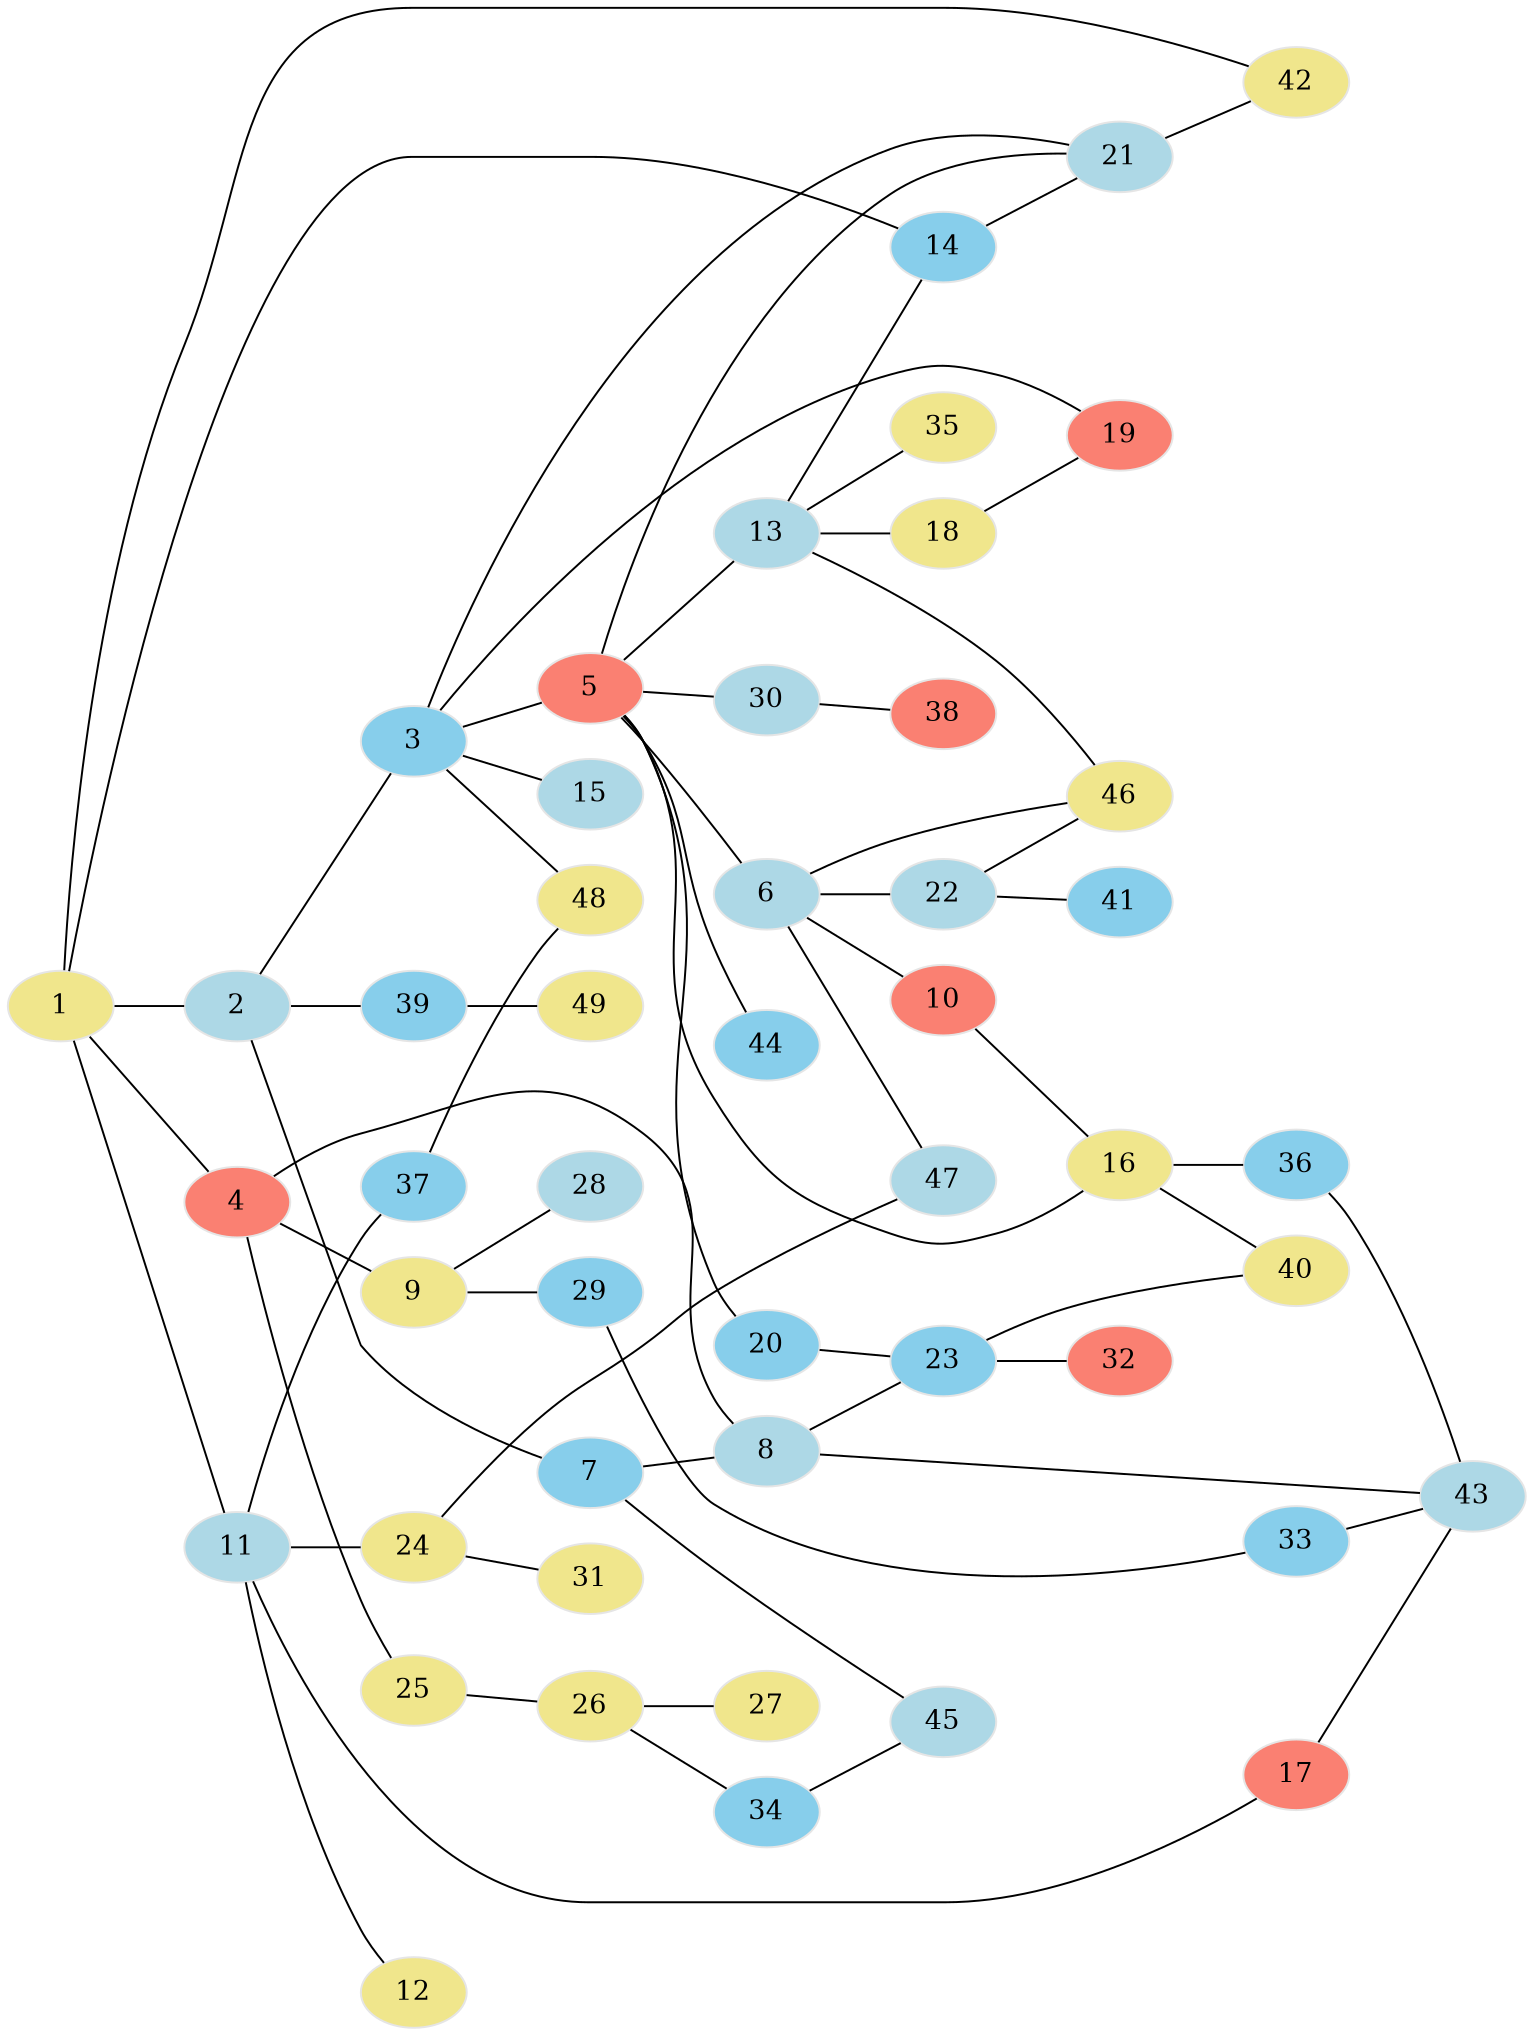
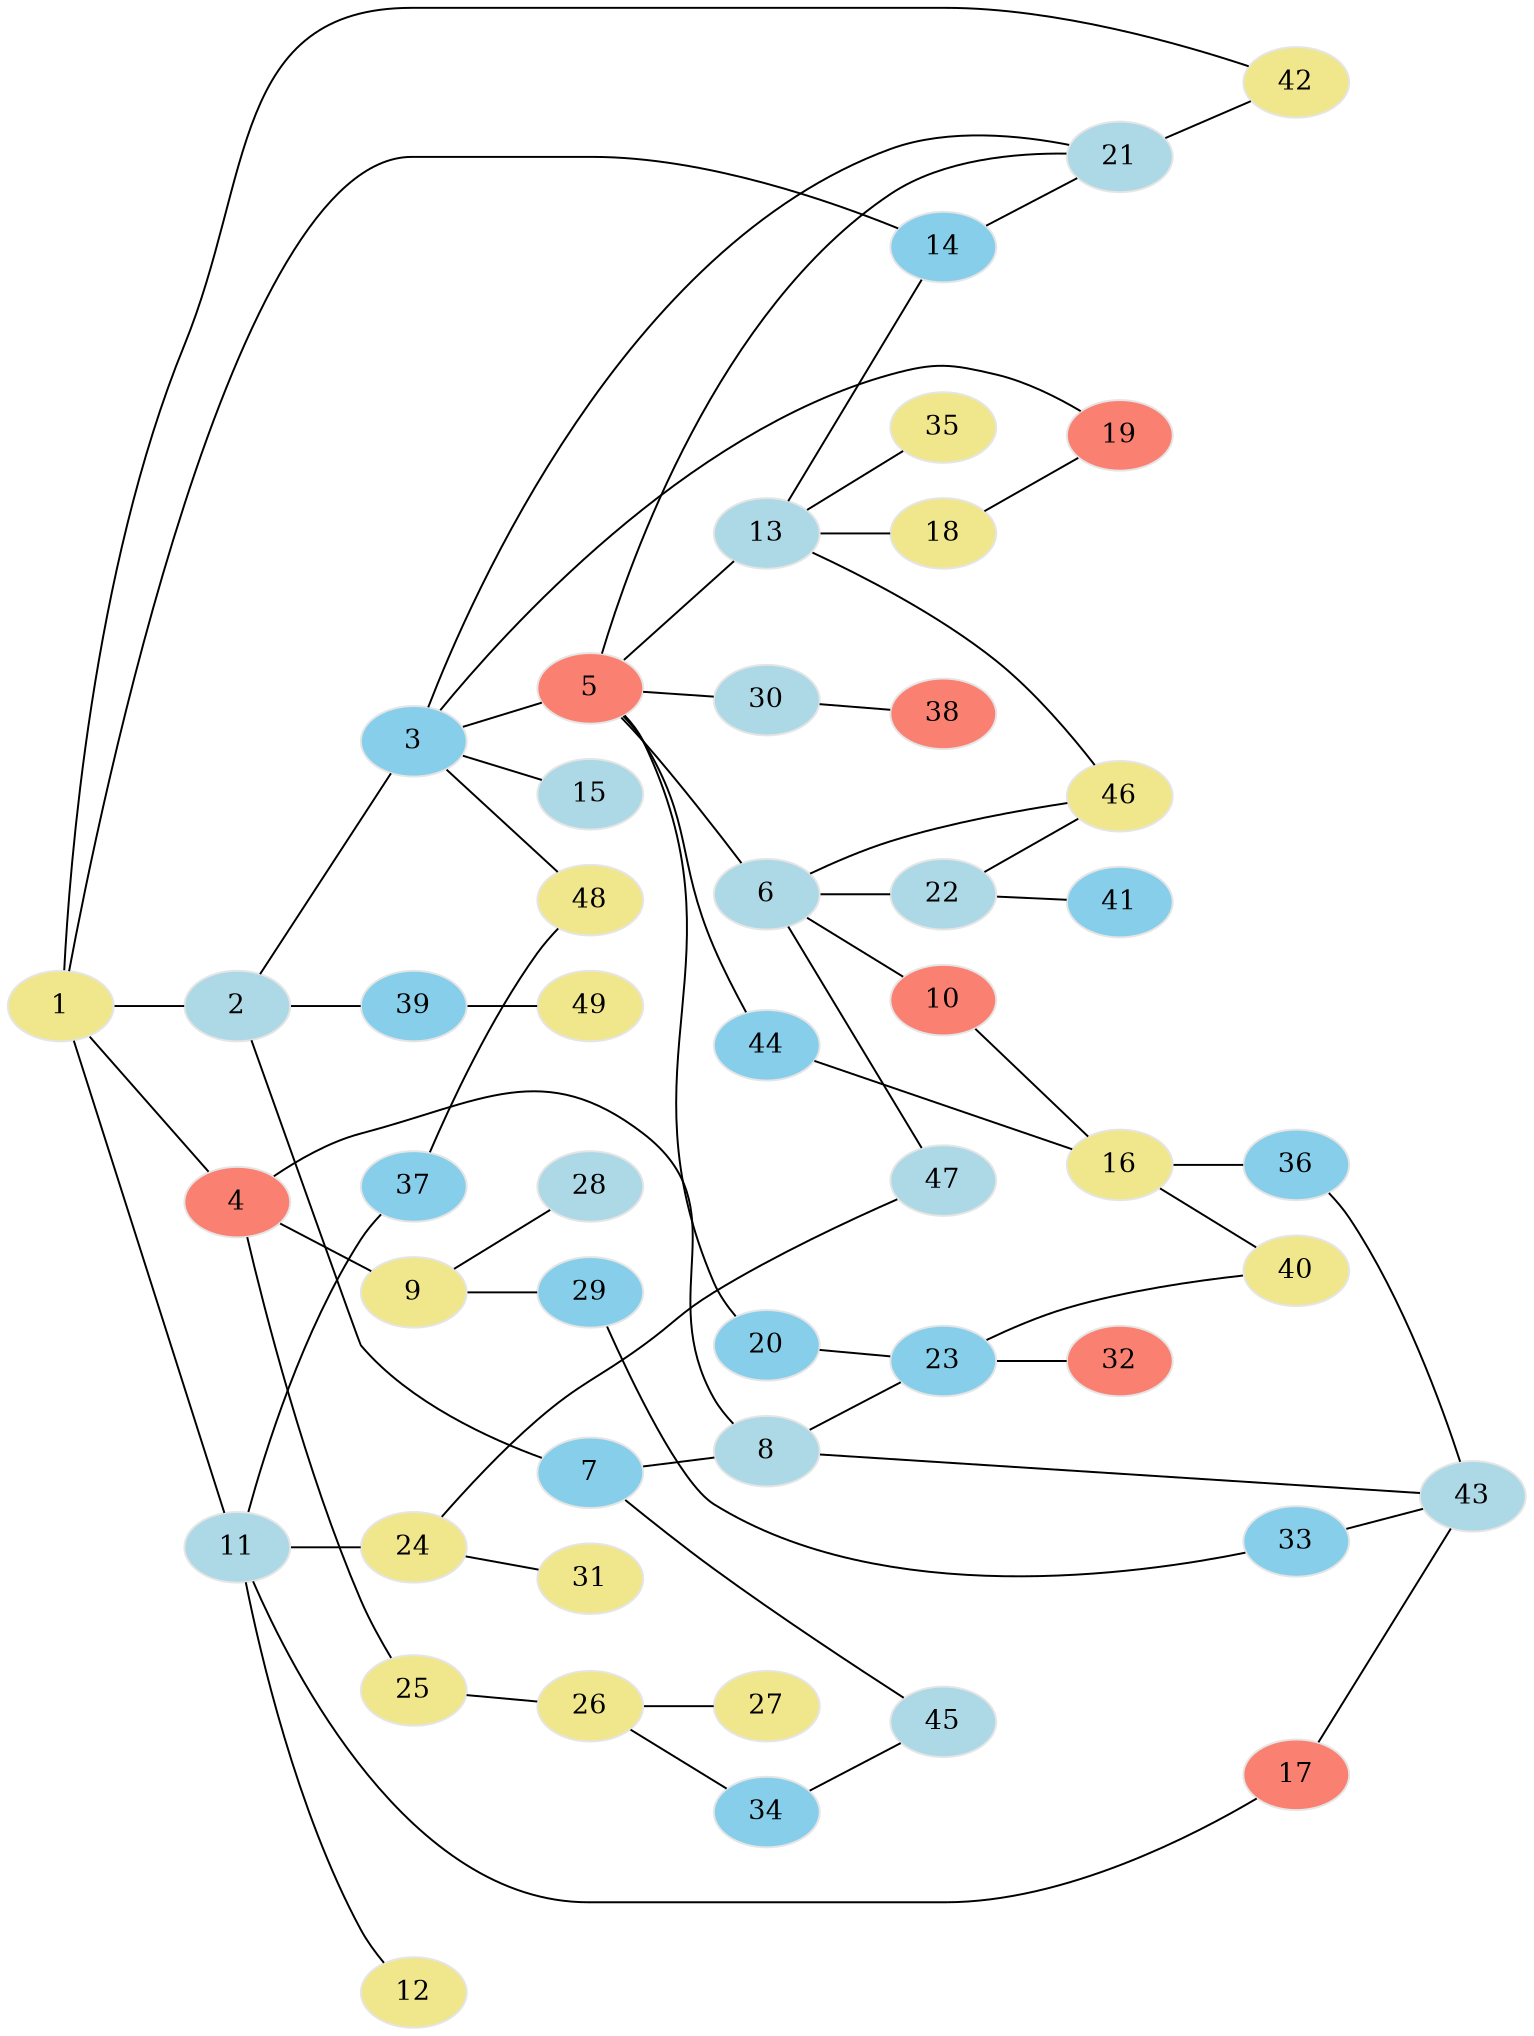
(723, 1112) -> (943, 1105)
